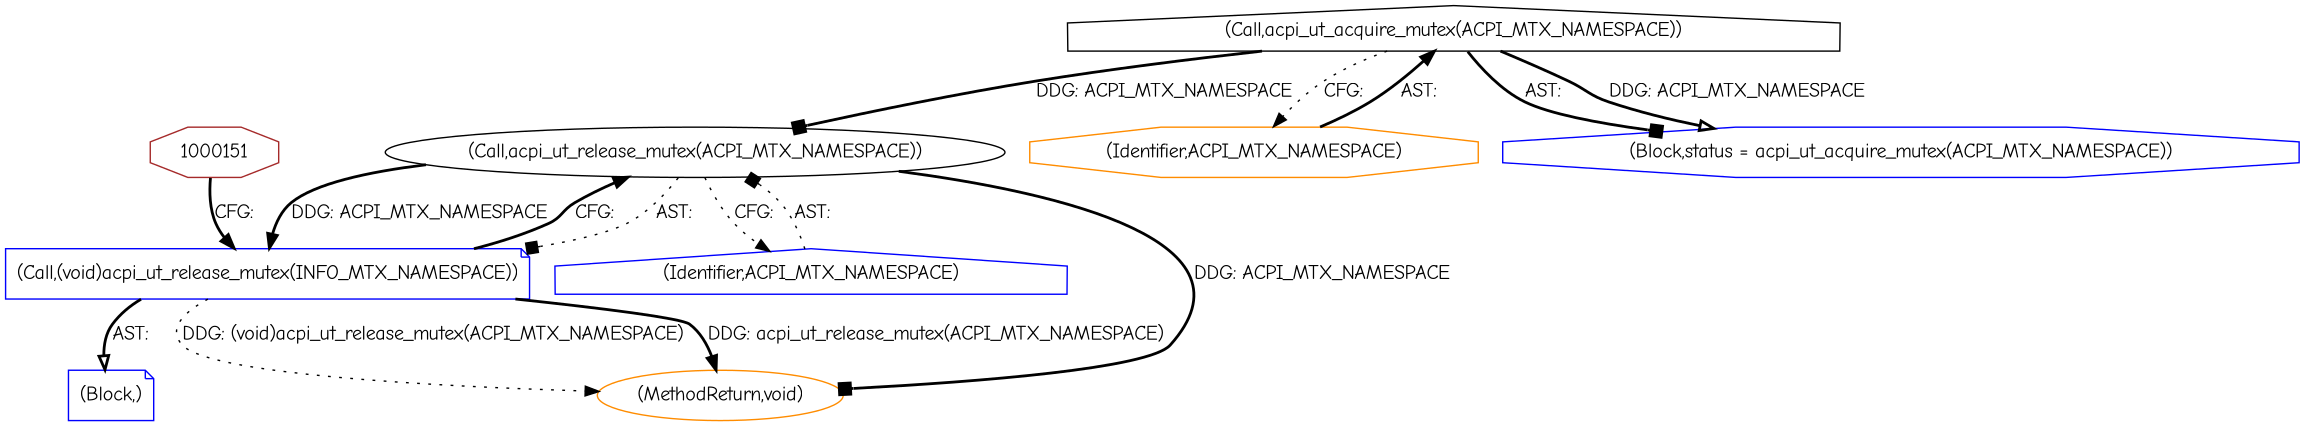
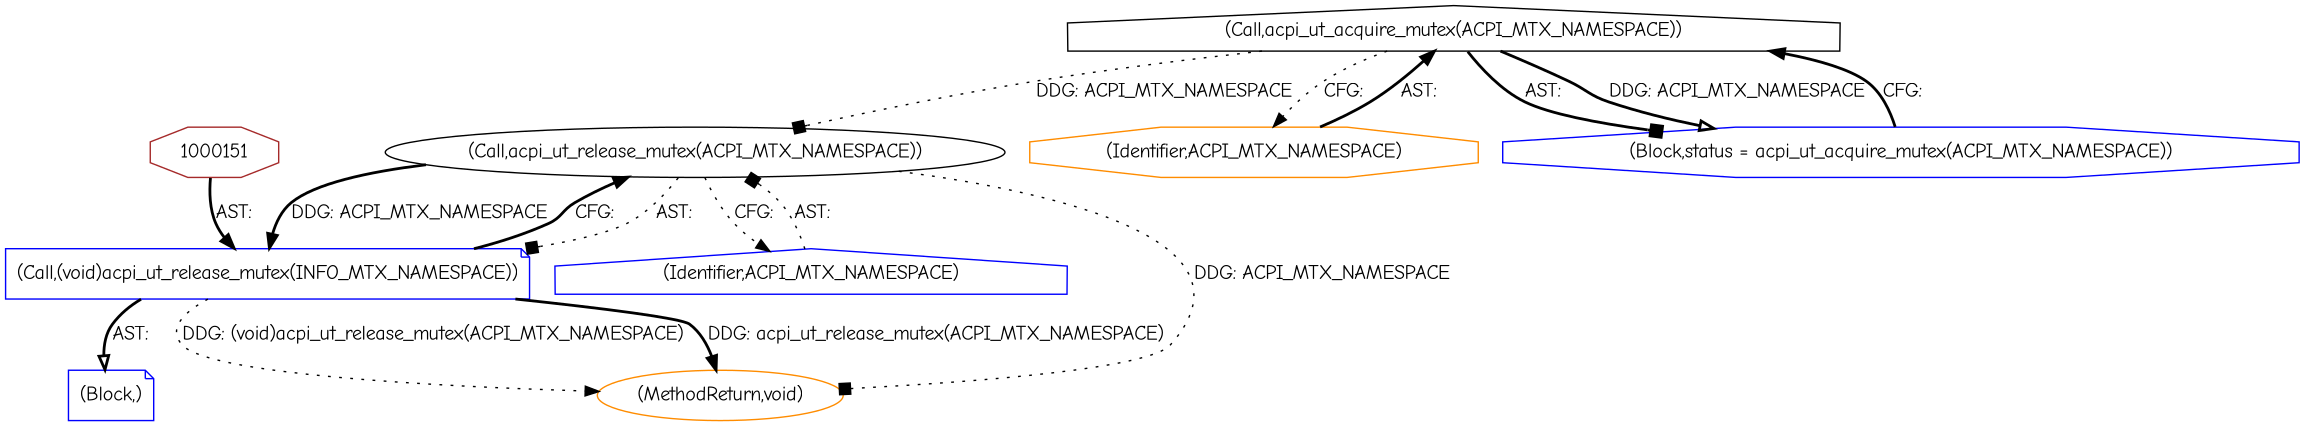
none -> (1852, 73)
(1034, 81) -> (1034, 81)
(238, 213) -> (238, 213)
(1188, 315) -> (1188, 315)
